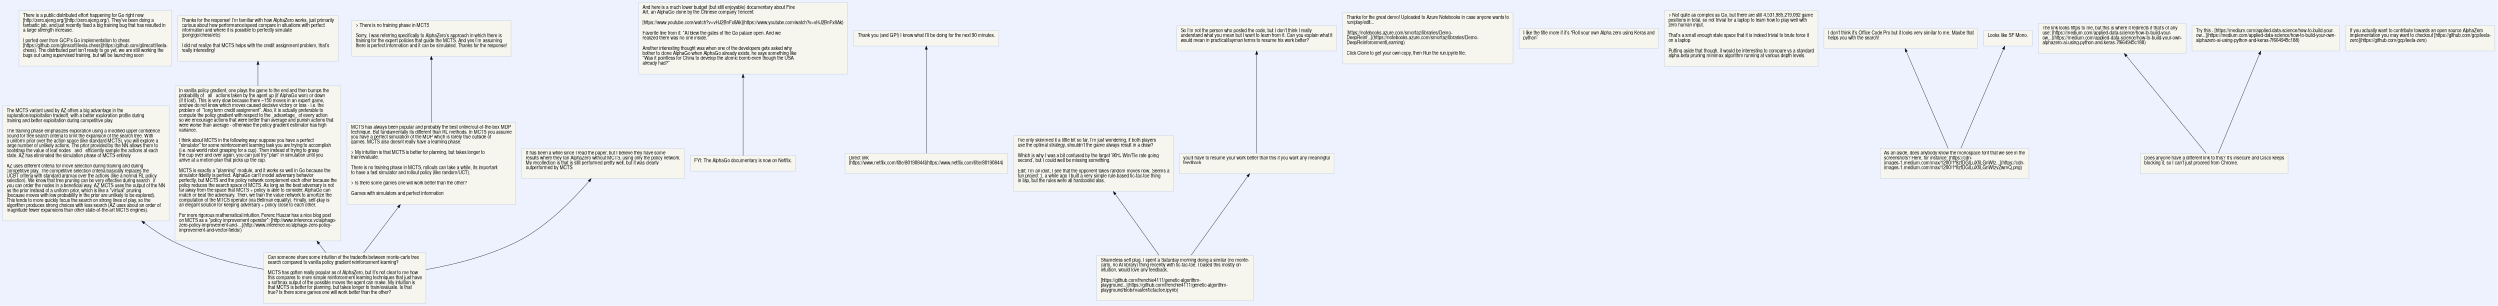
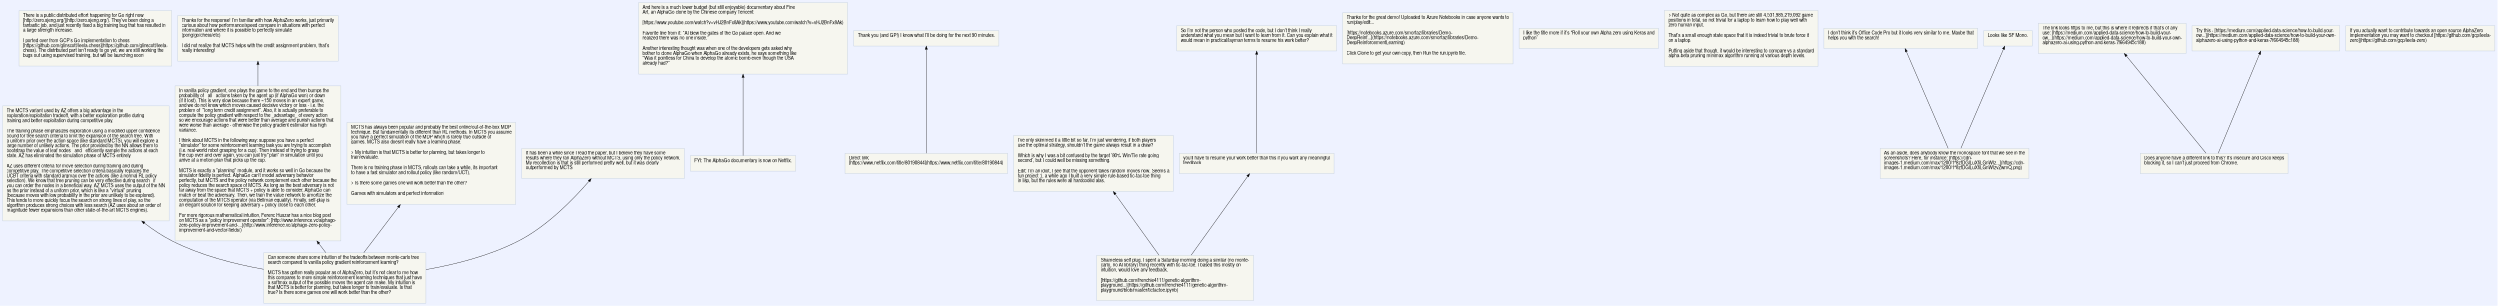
(431, 38) -> none
